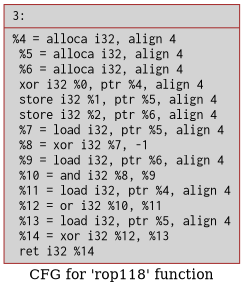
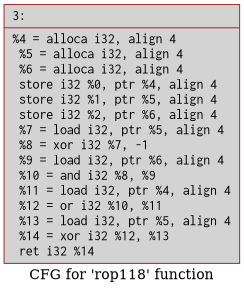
(108, 84) -> (115, 84)
